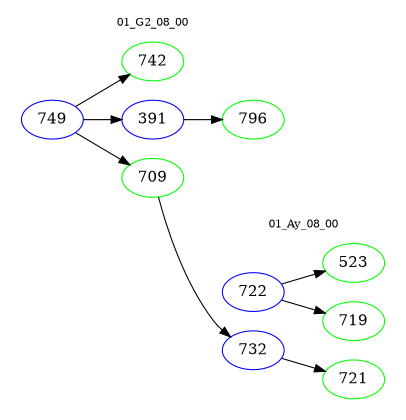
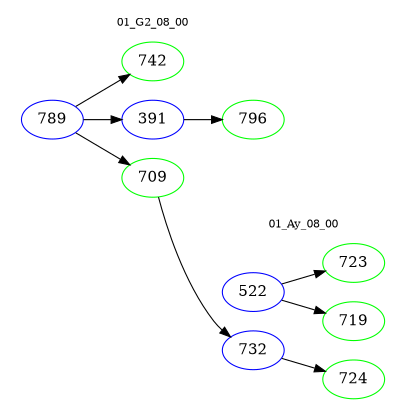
(52, 120) -> (52, 120)
(354, 263) -> (354, 263)
(253, 292) -> (253, 292)
(354, 379) -> (354, 379)
